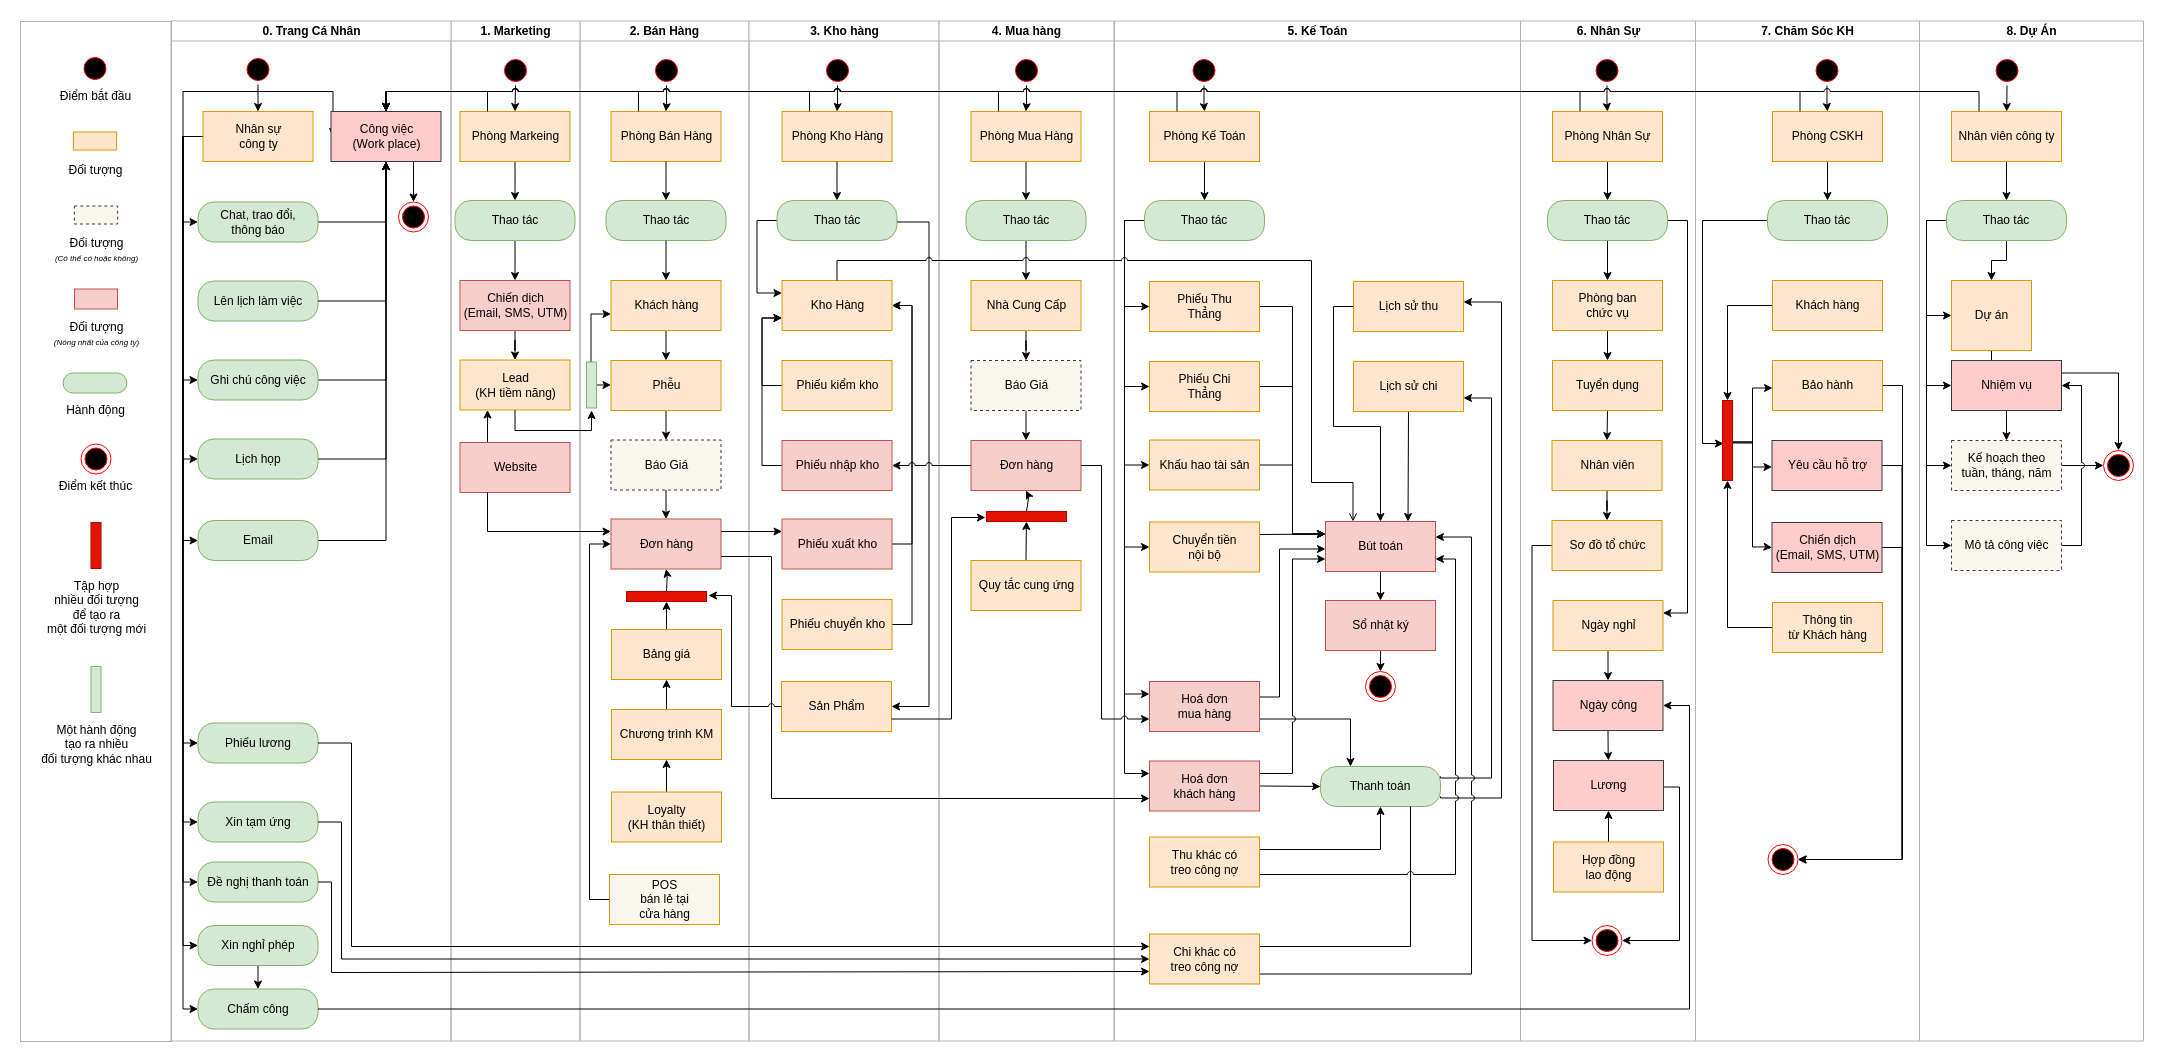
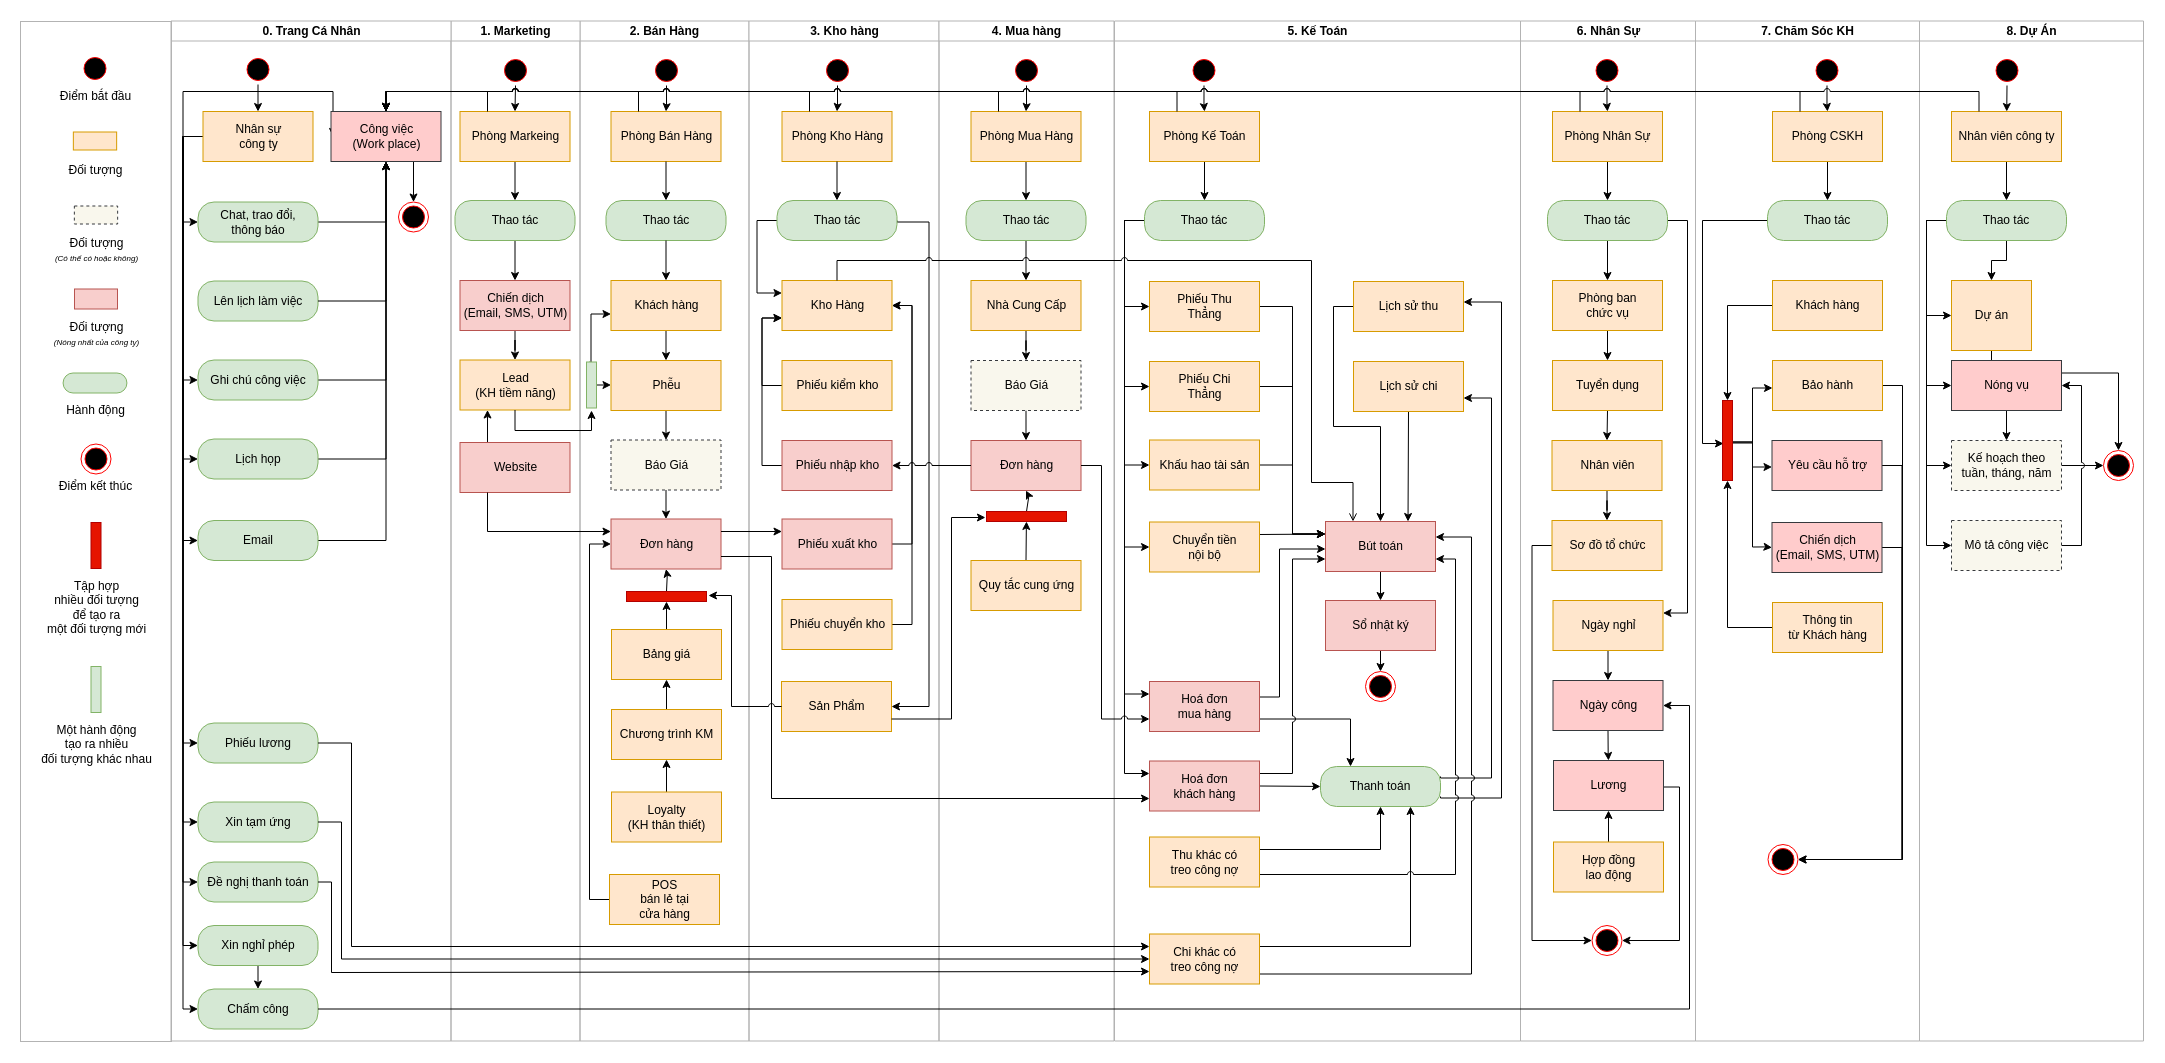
(2007, 386) -> (2007, 386)
(1411, 812) -> (1411, 814)
(665, 900) -> (665, 900)
